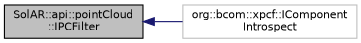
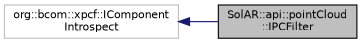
(169, 22) -> (204, 22)
